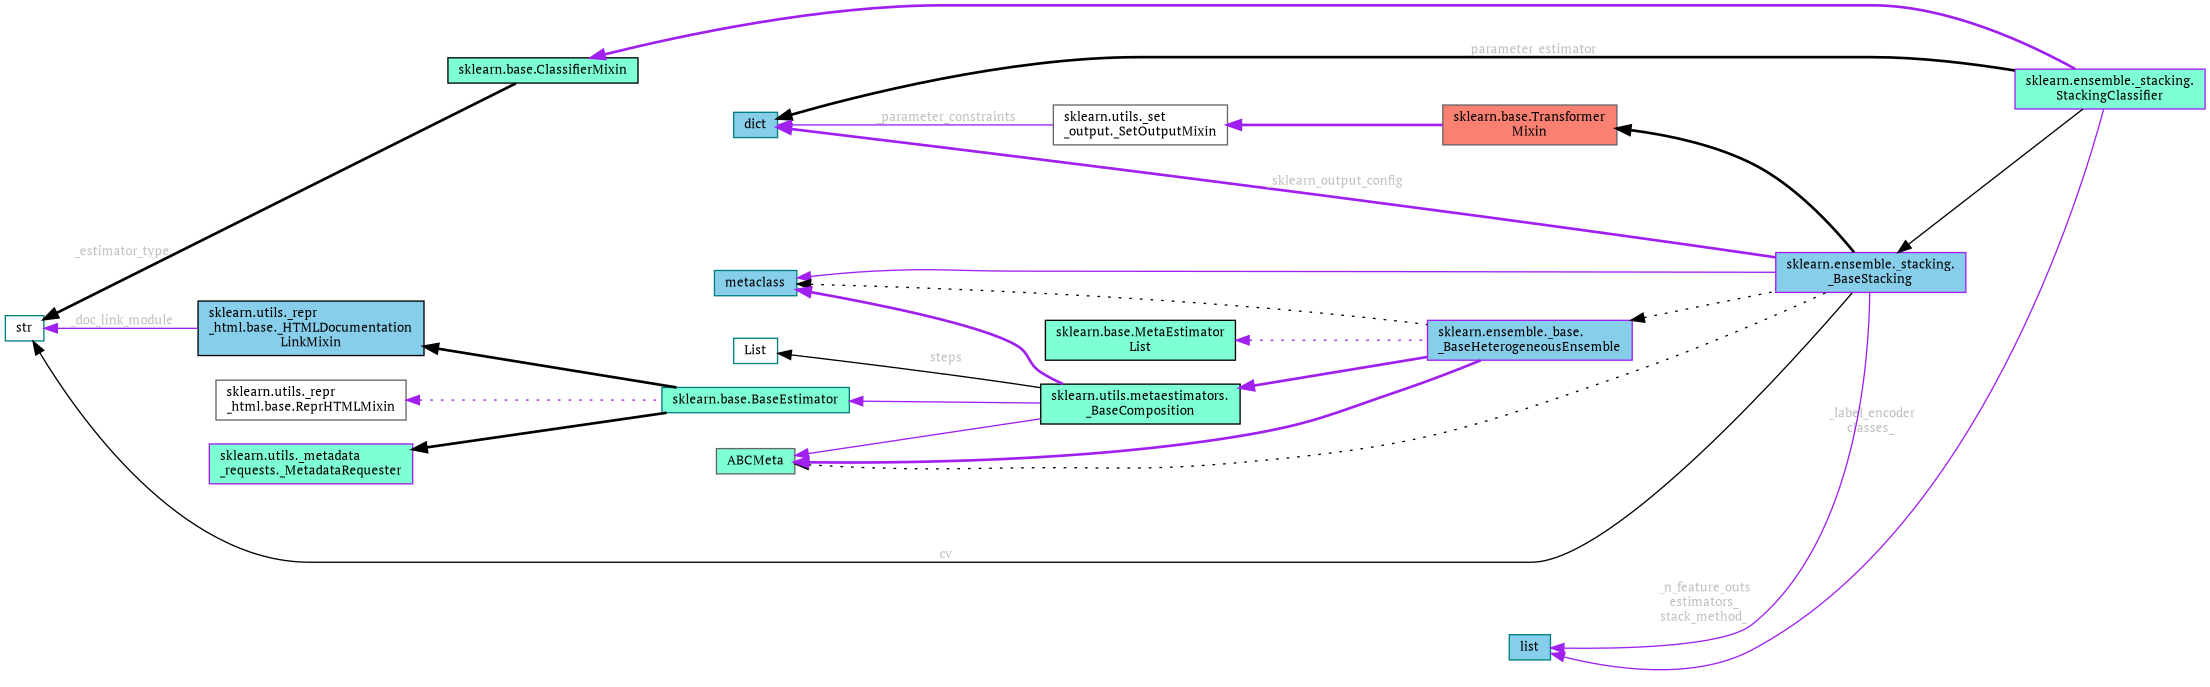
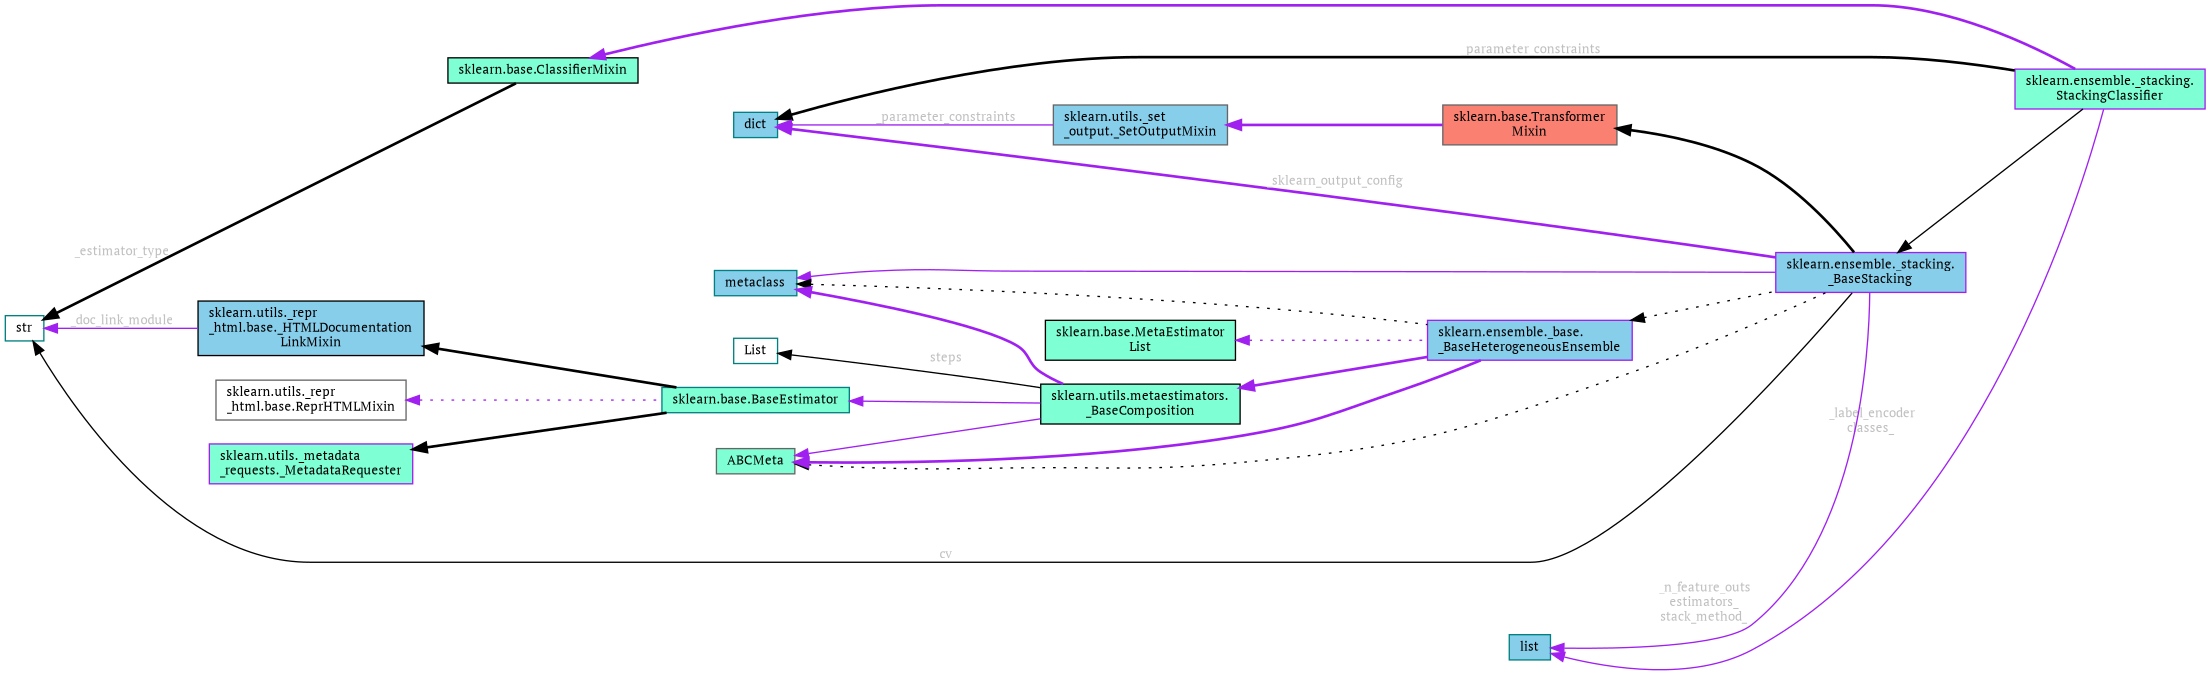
(1530, 50) -> (1530, 50)
(1140, 125) -> (1140, 125)
